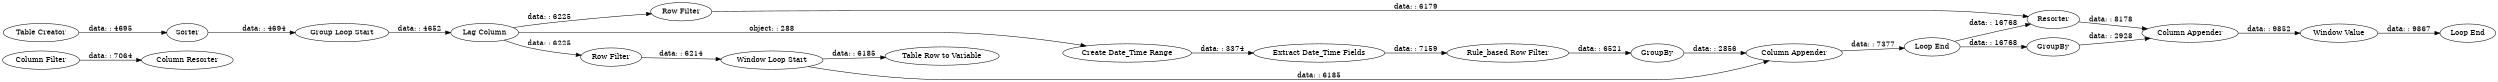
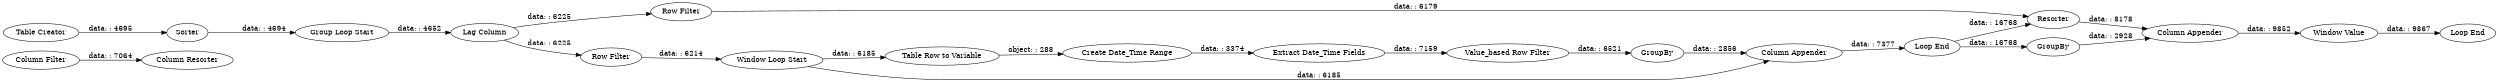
(800, 33) -> (1028, 55)
(1508, 53) -> (1508, 53)
